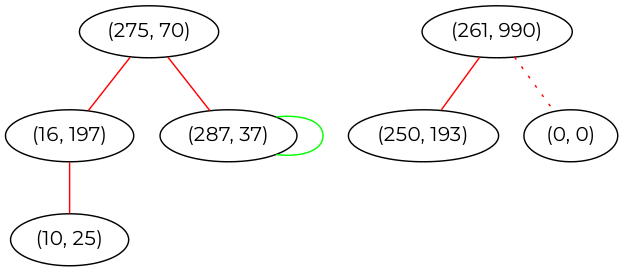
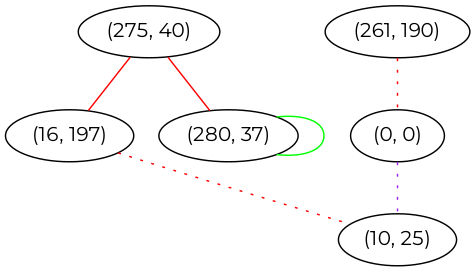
(149, 32) -> (149, 32)
(497, 32) -> (398, 32)
(229, 136) -> (229, 136)
(424, 136) -> none
(70, 188) -> (234, 189)
none -> (398, 188)
